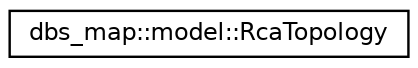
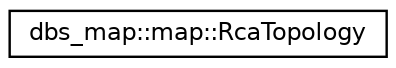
(209, 34) -> (198, 34)
